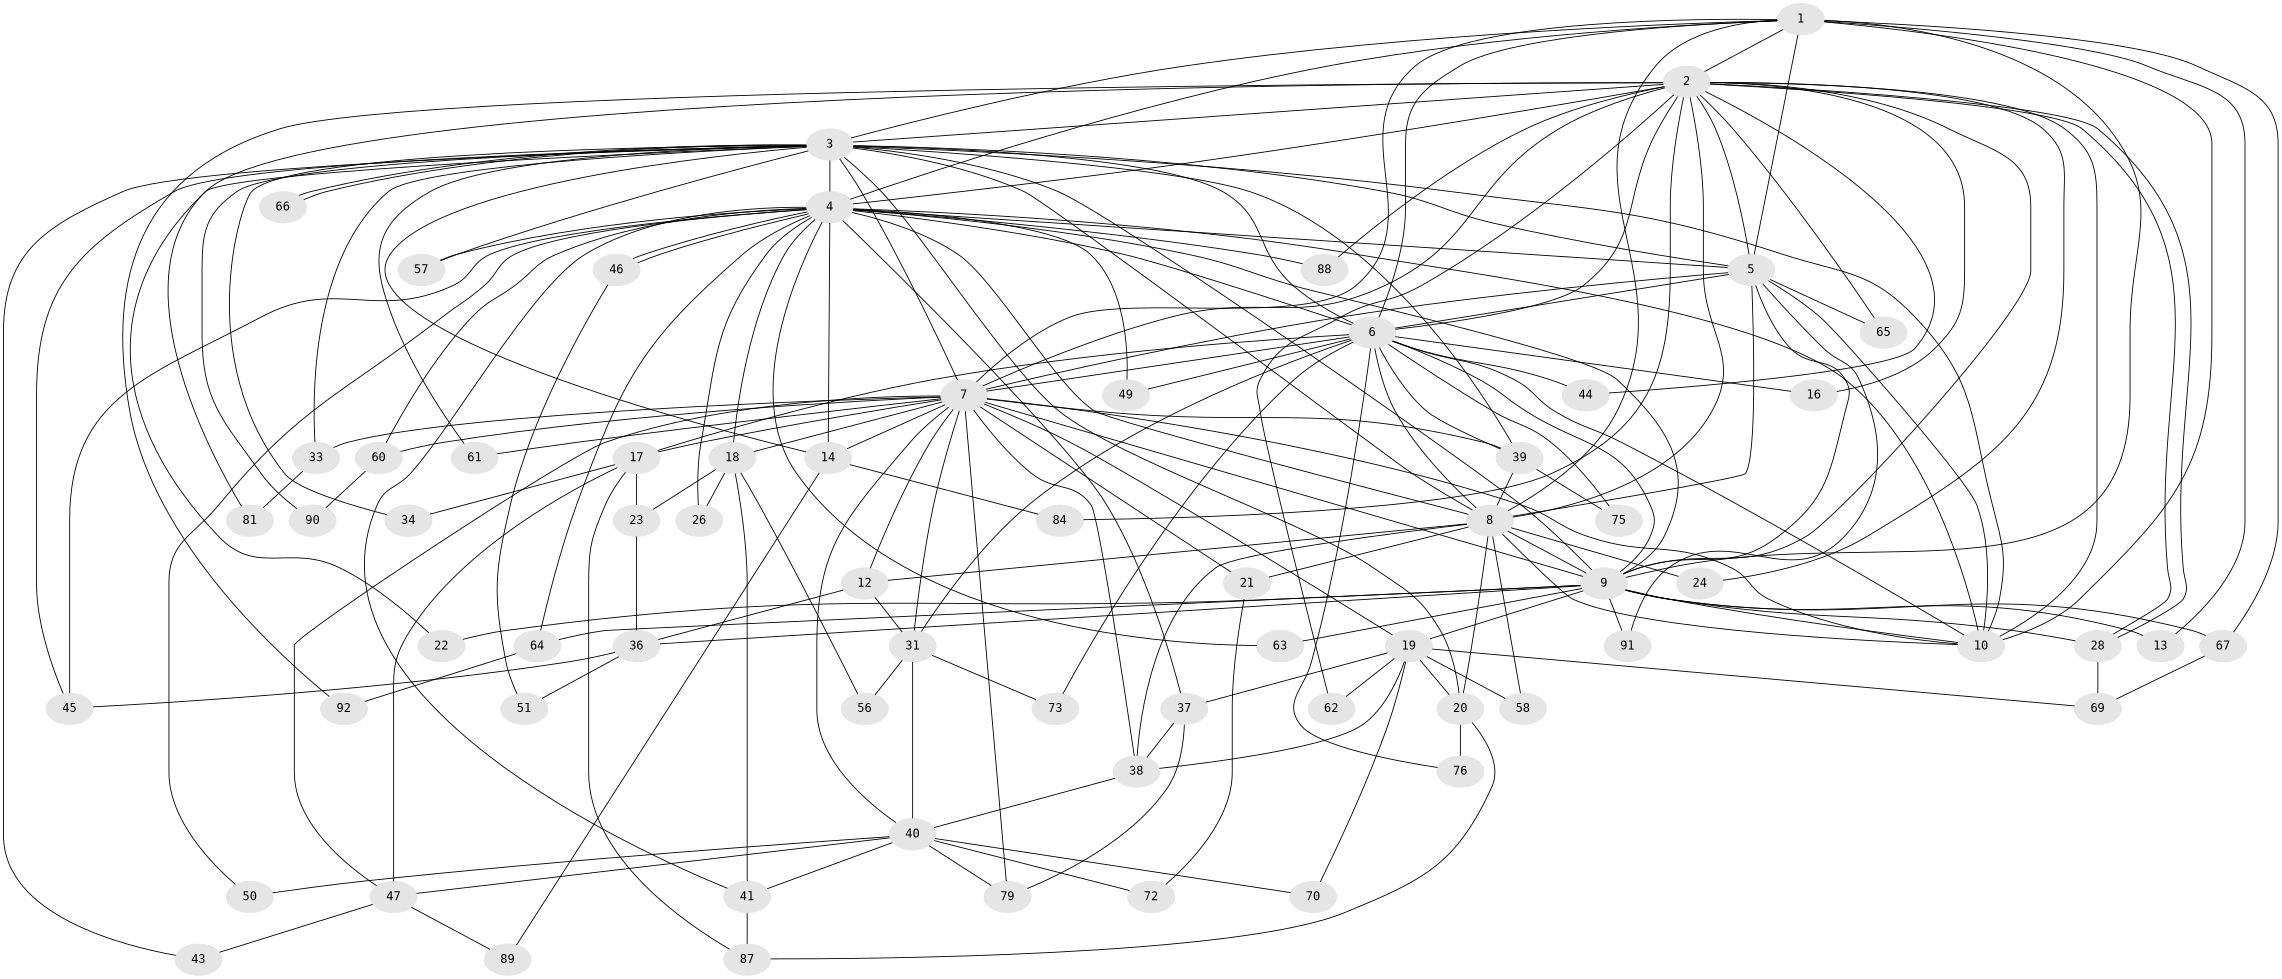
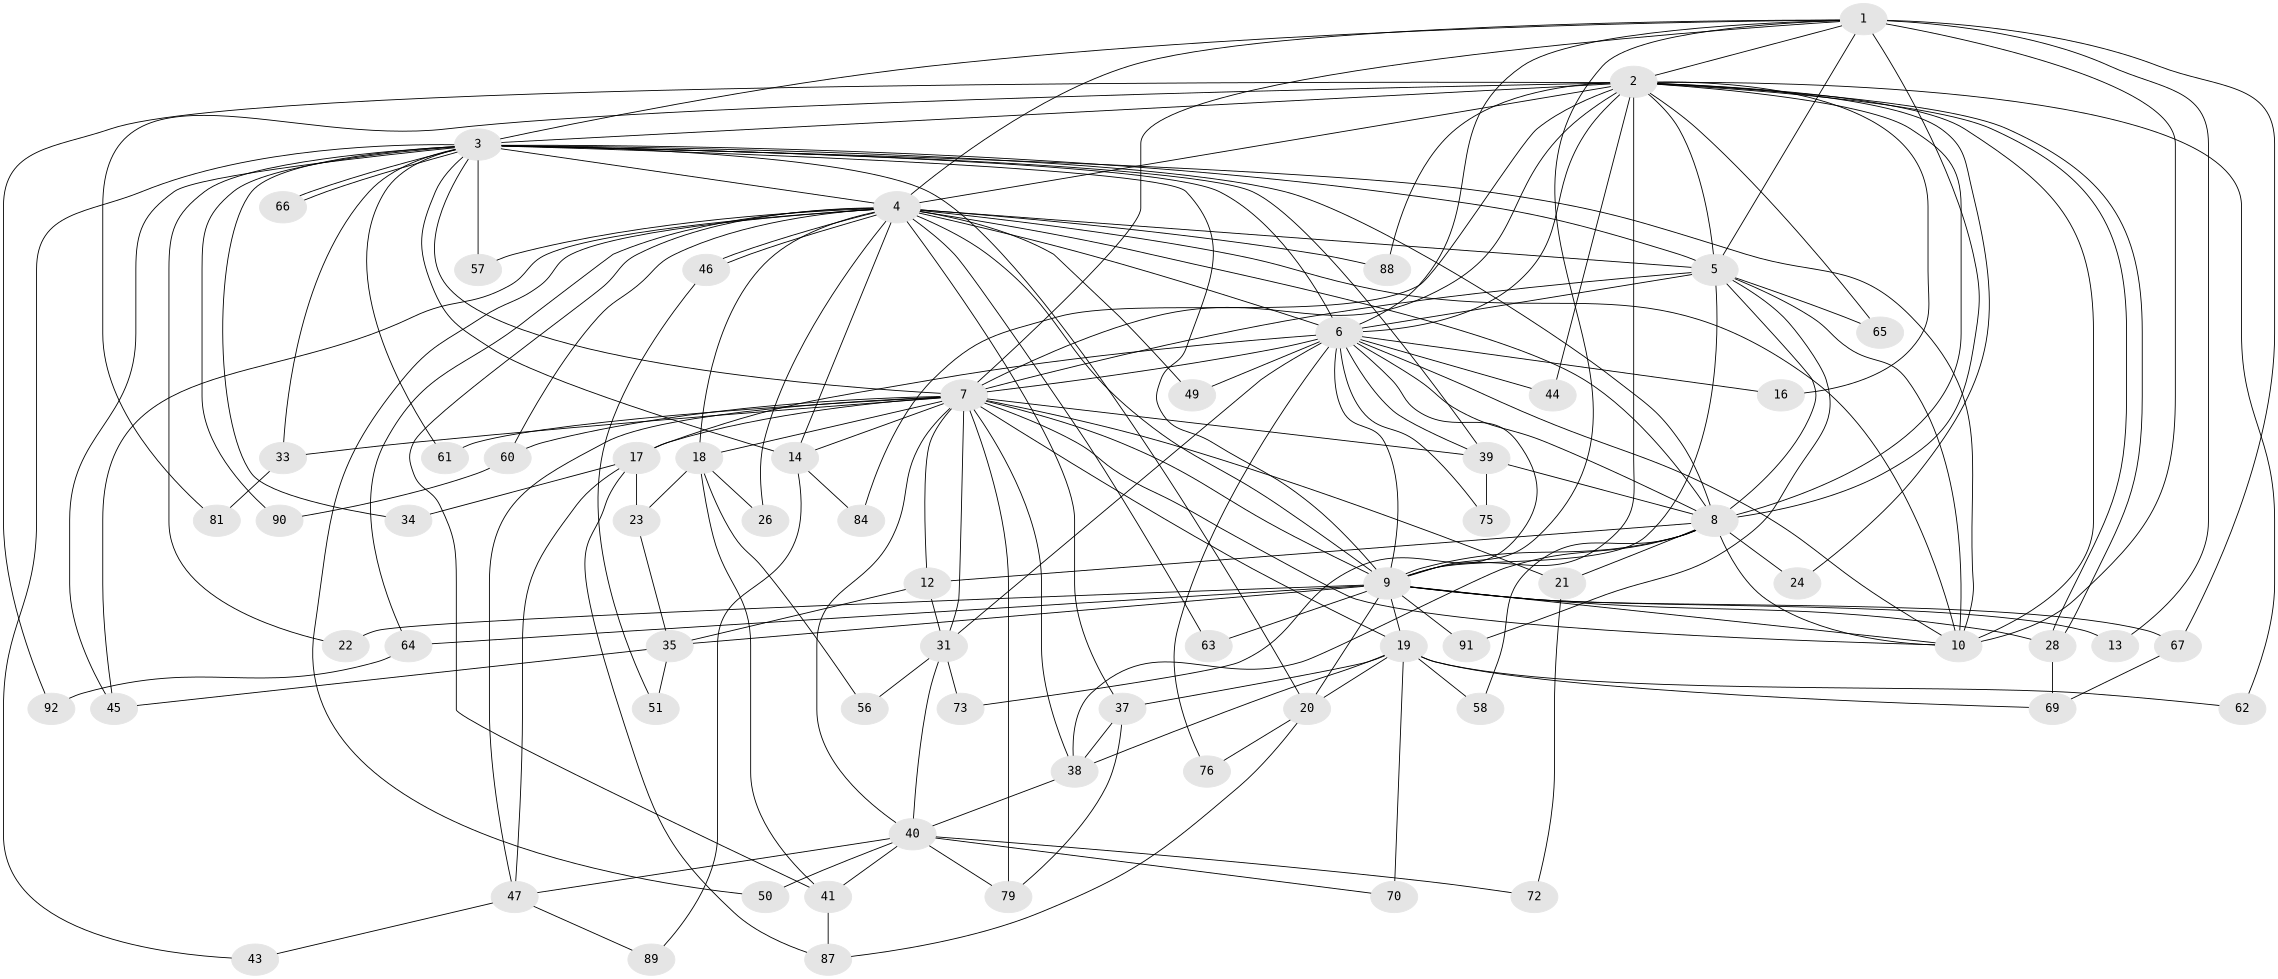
(1477, 615) -> (1346, 649)
(637, 646) -> (670, 646)
